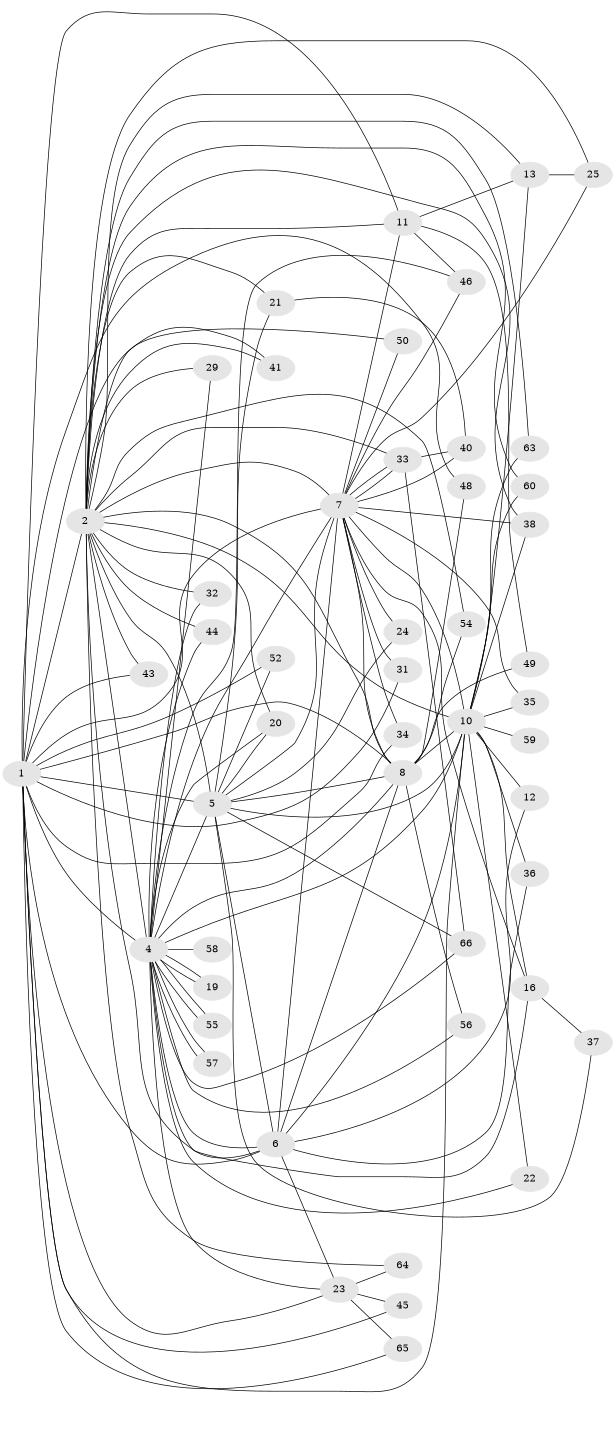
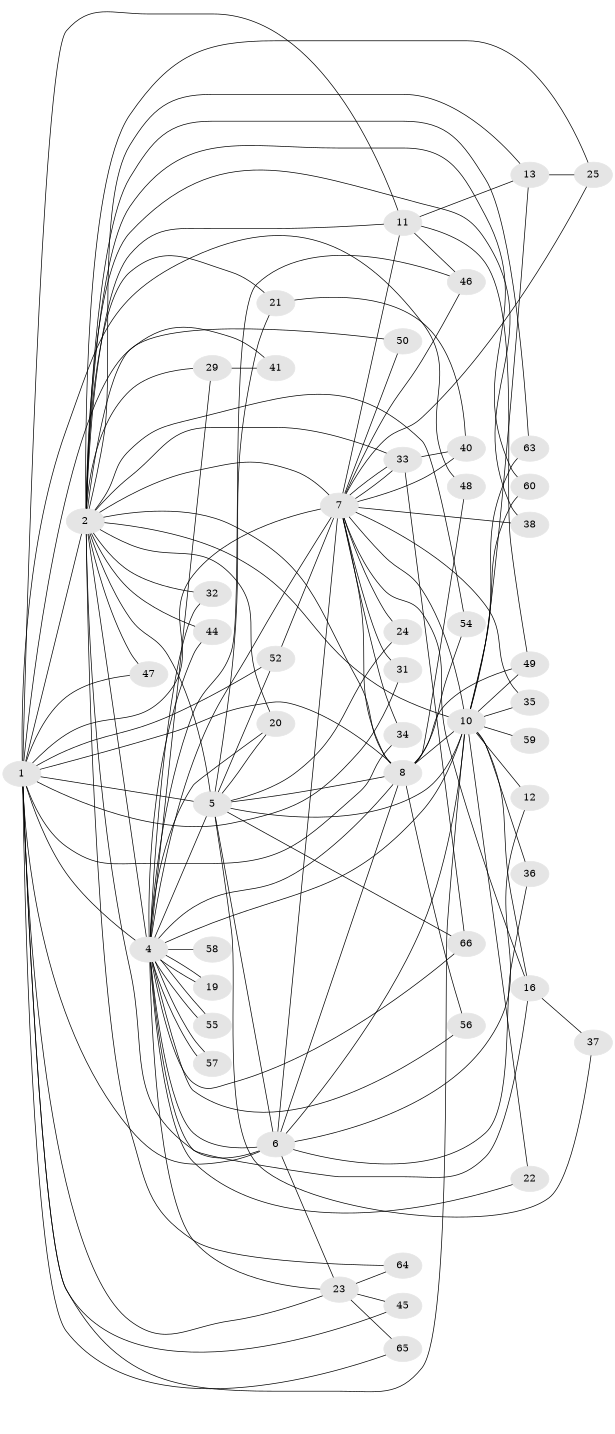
(129, 374) -> (245, 368)
(499, 619) -> (498, 693)
(149, 674) -> (149, 674)
(316, 675) -> (309, 579)
